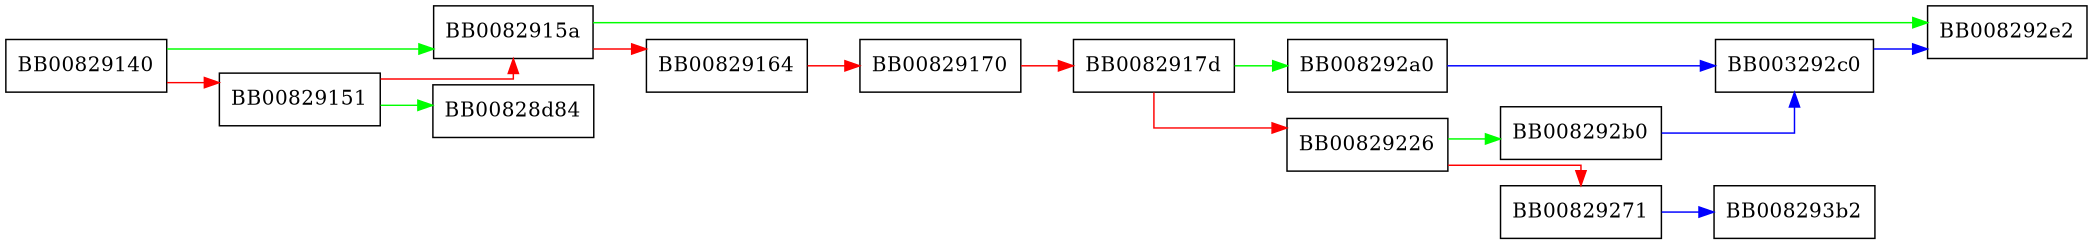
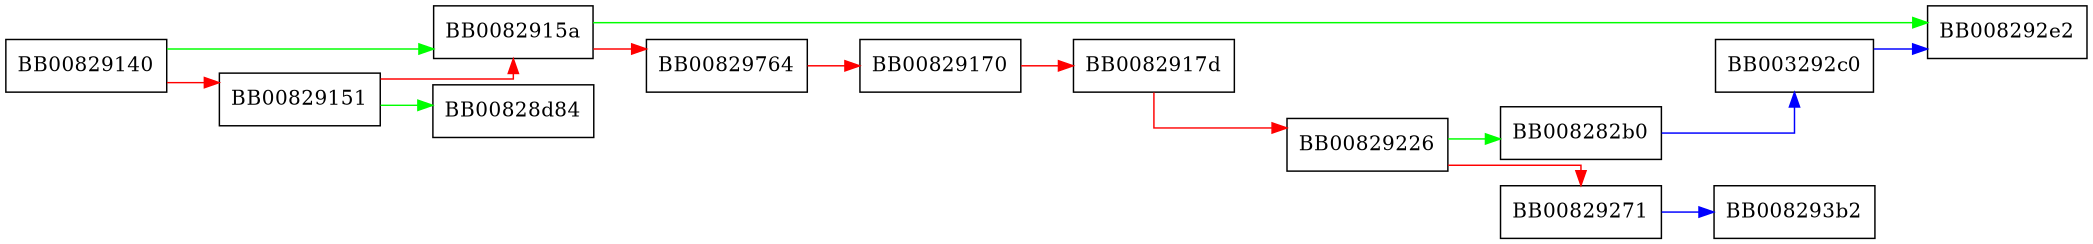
(727, 66) -> (727, 66)
(1367, 66) -> none
(1581, 133) -> (1581, 133)
